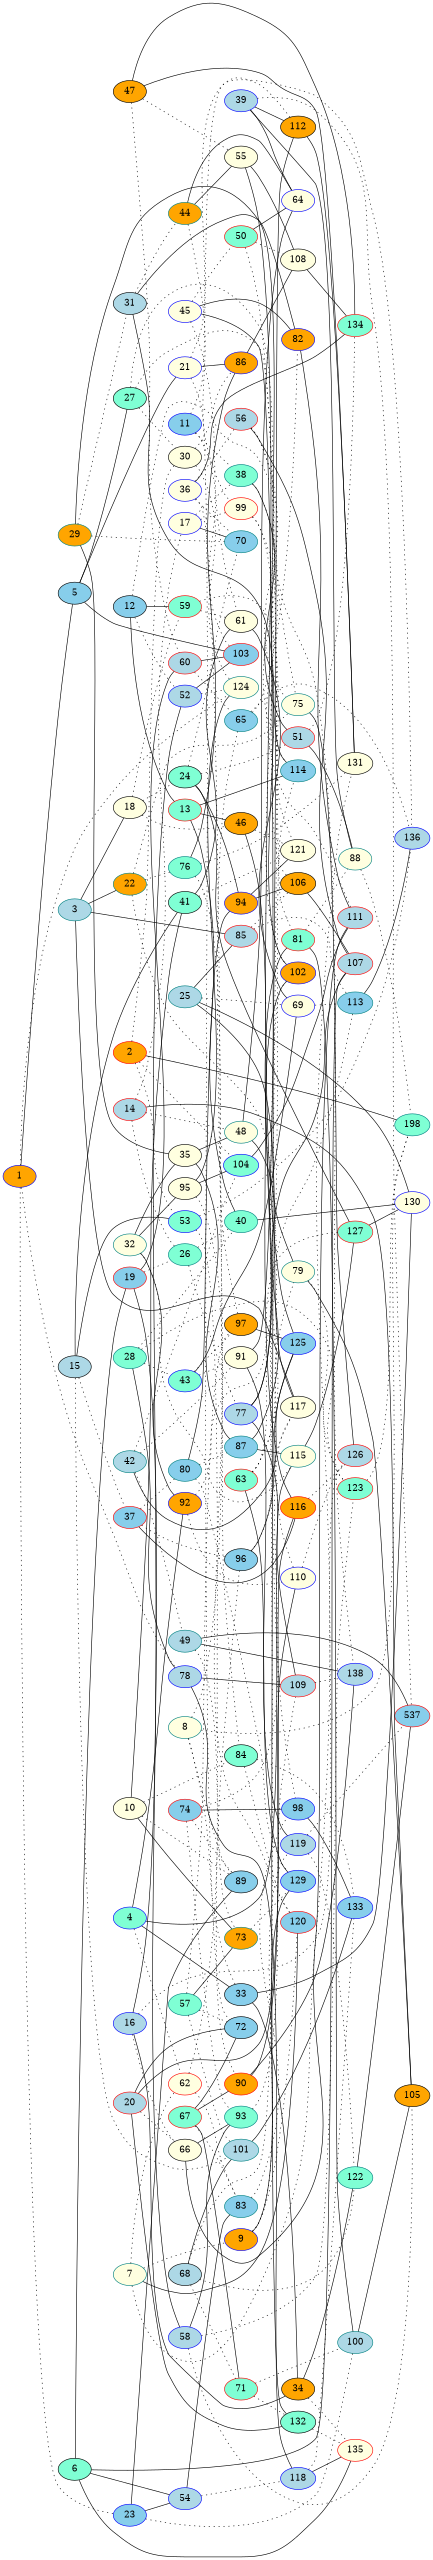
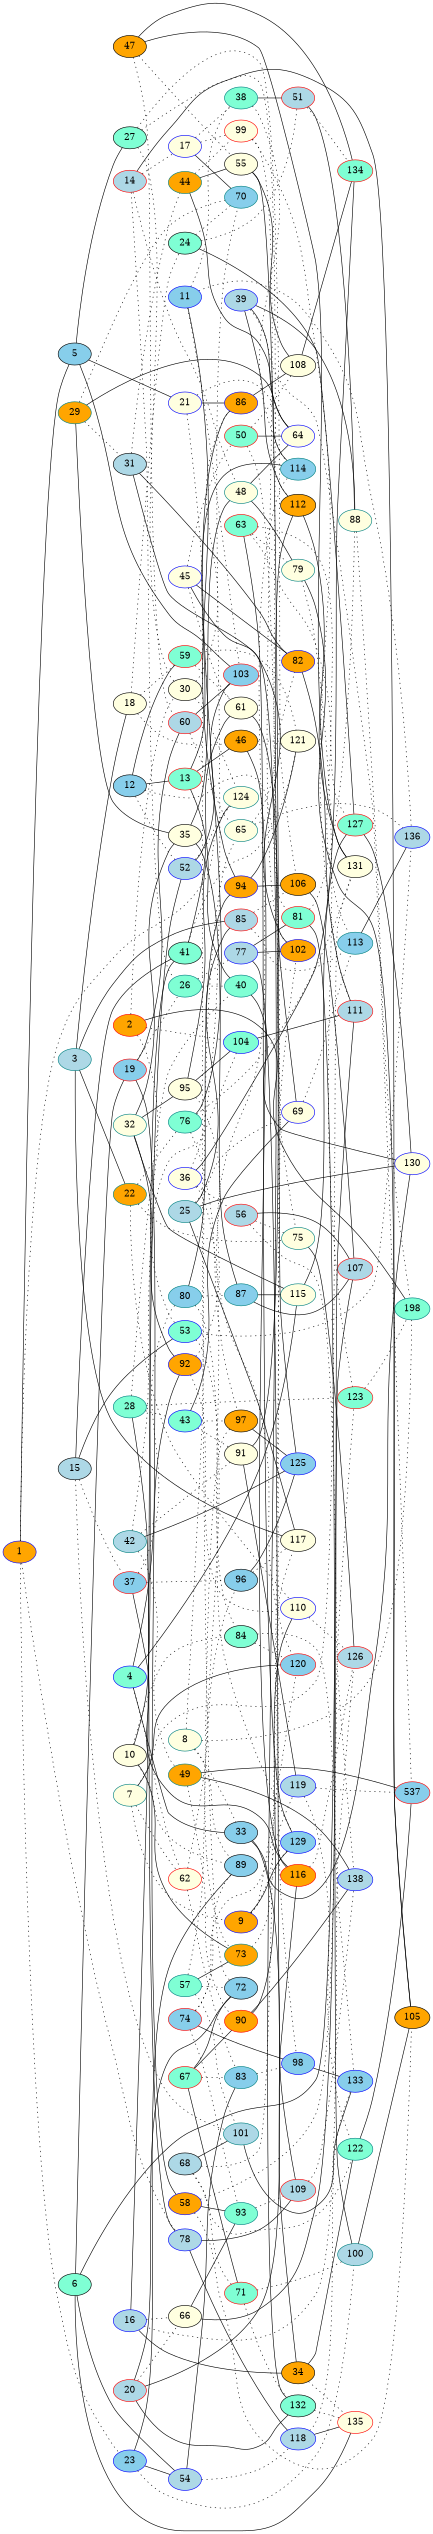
(241, 721) -> (241, 831)
(226, 848) -> (207, 565)
(174, 1412) -> (182, 1237)
(185, 1641) -> (185, 1775)
(185, 2338) -> (185, 2204)
